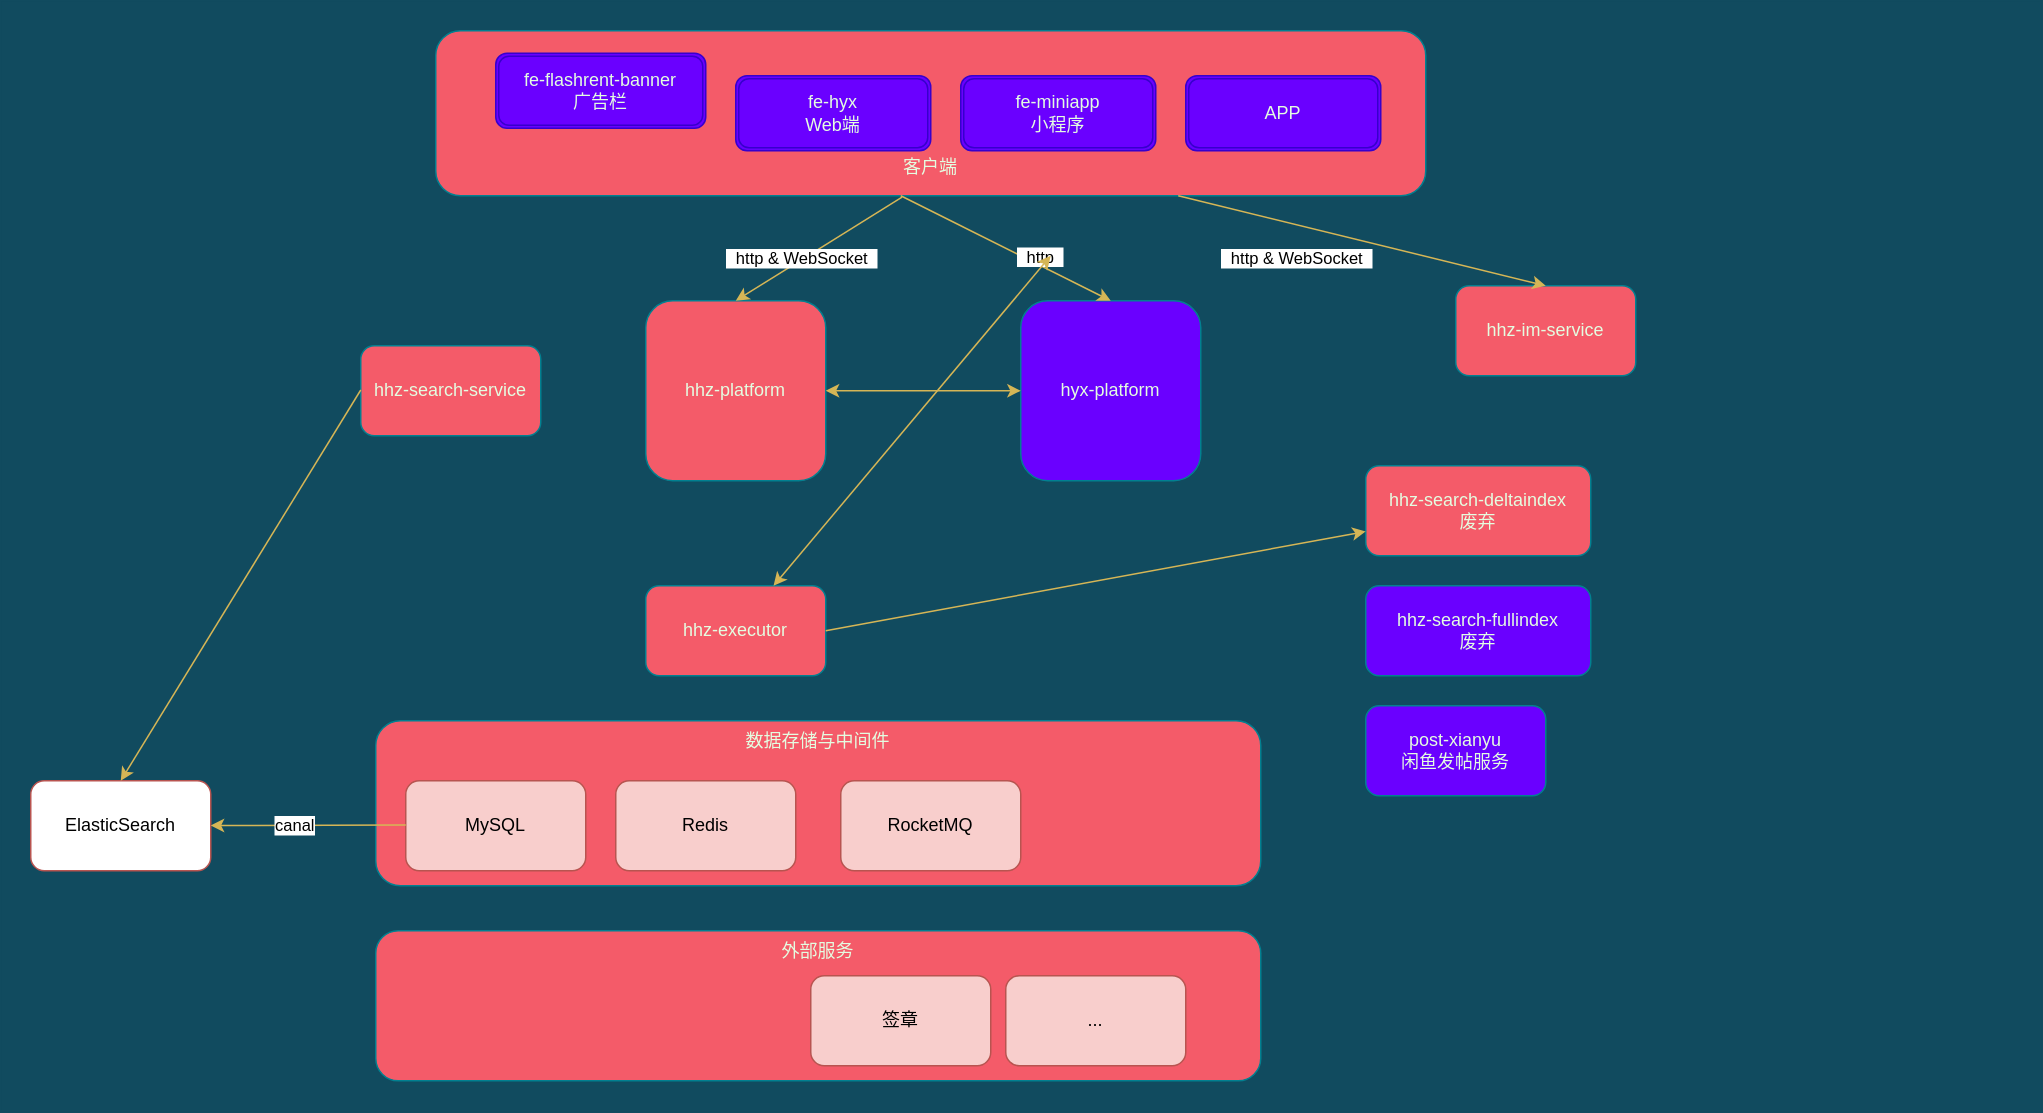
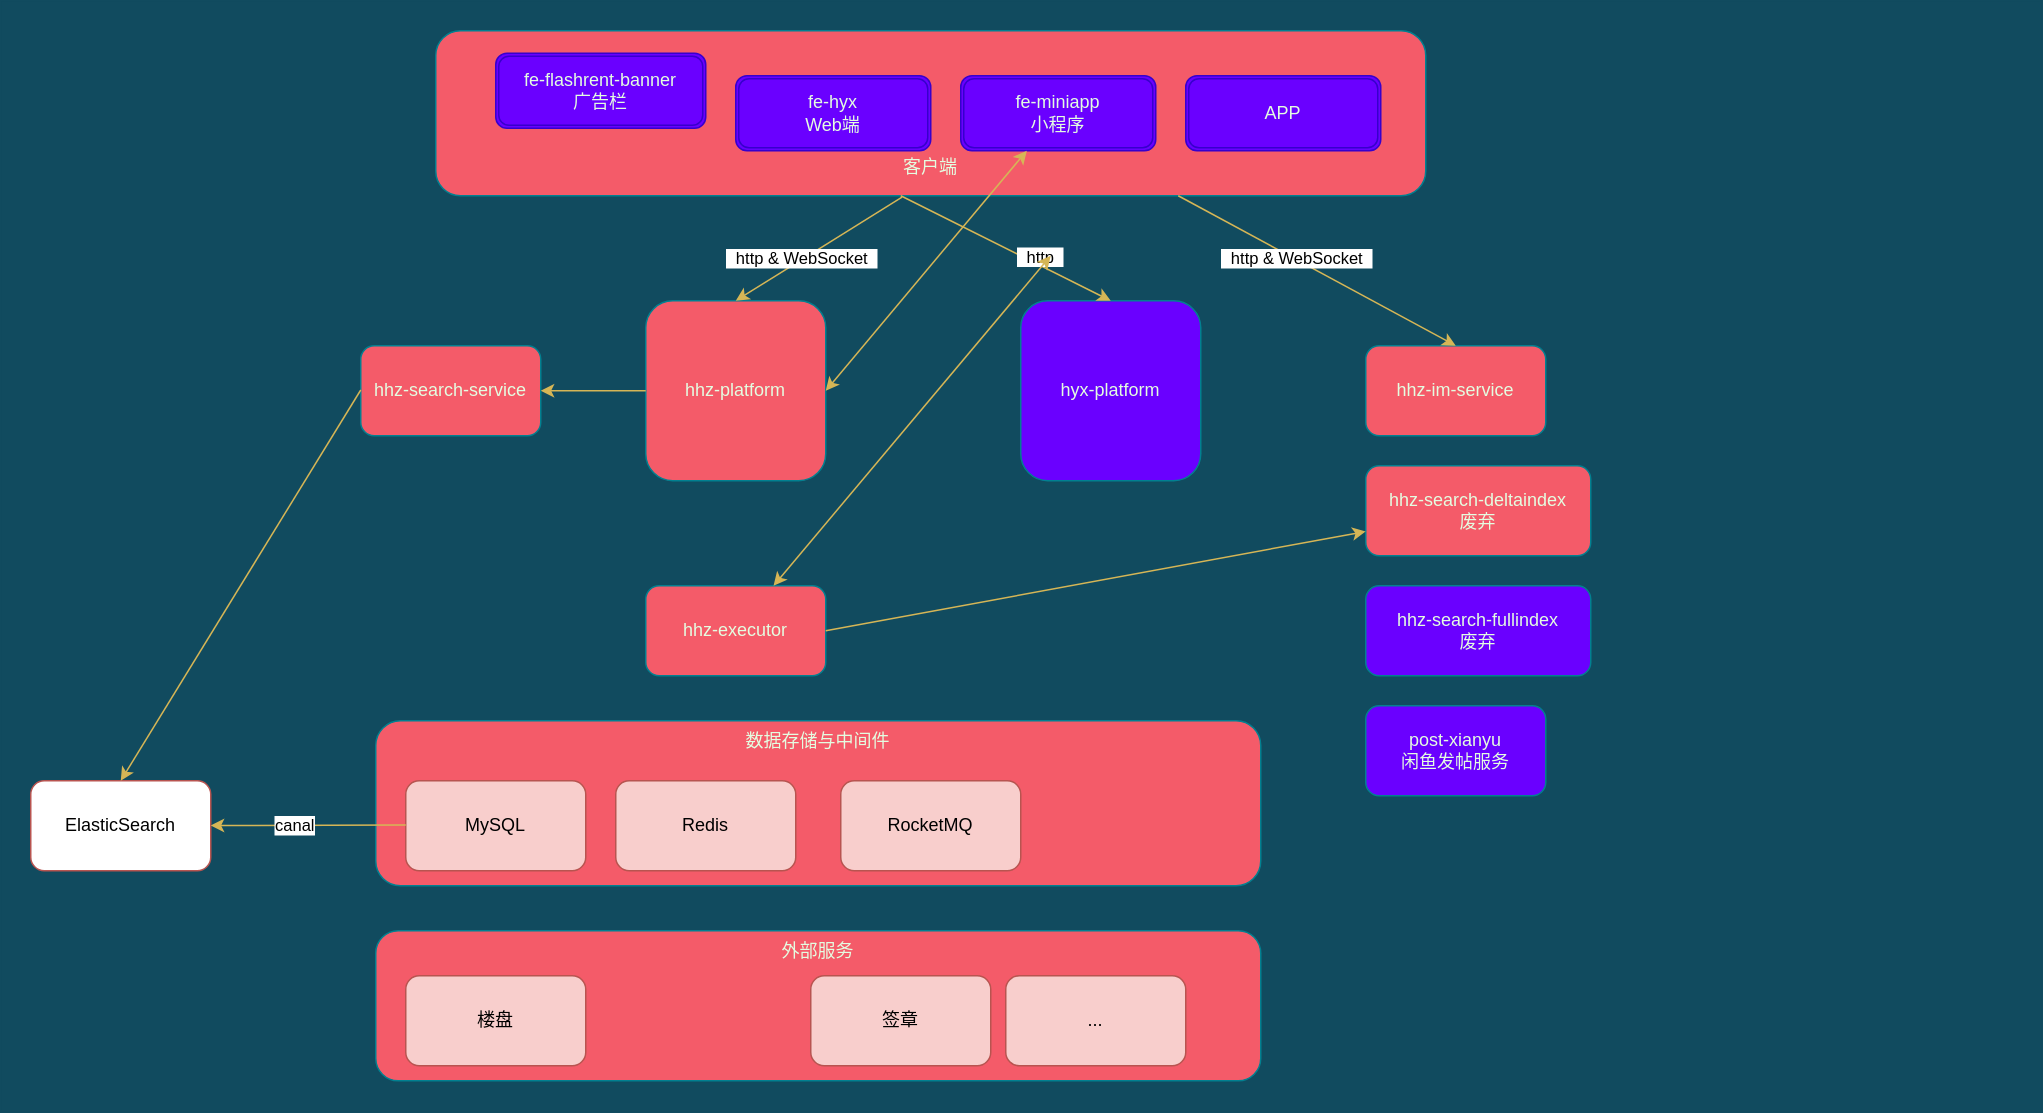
(1546, 331) -> (1456, 391)
none -> (599, 391)
(923, 391) -> (911, 289)
none -> (496, 1021)
